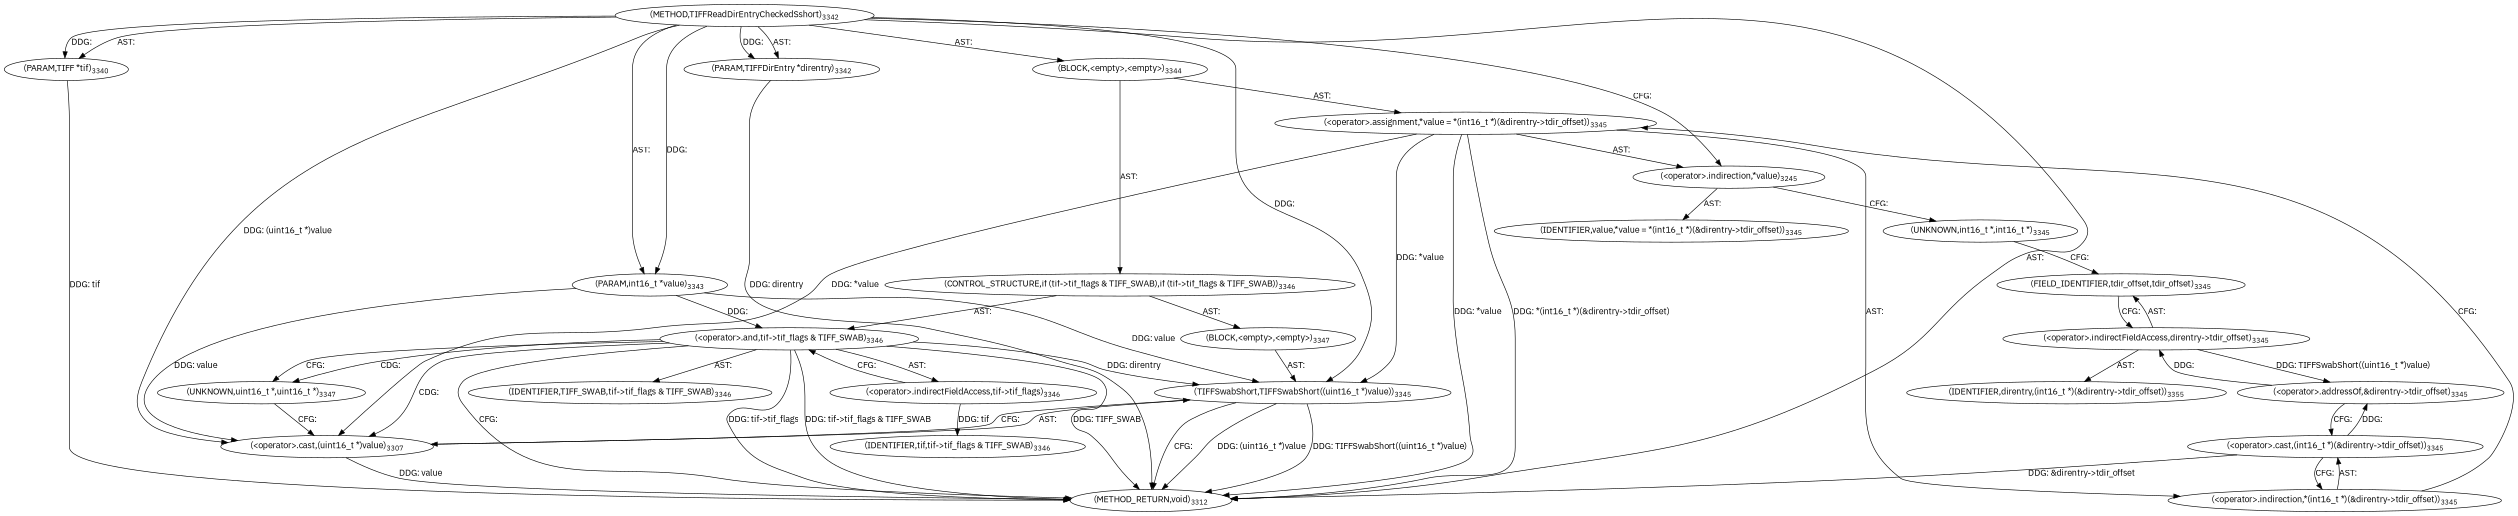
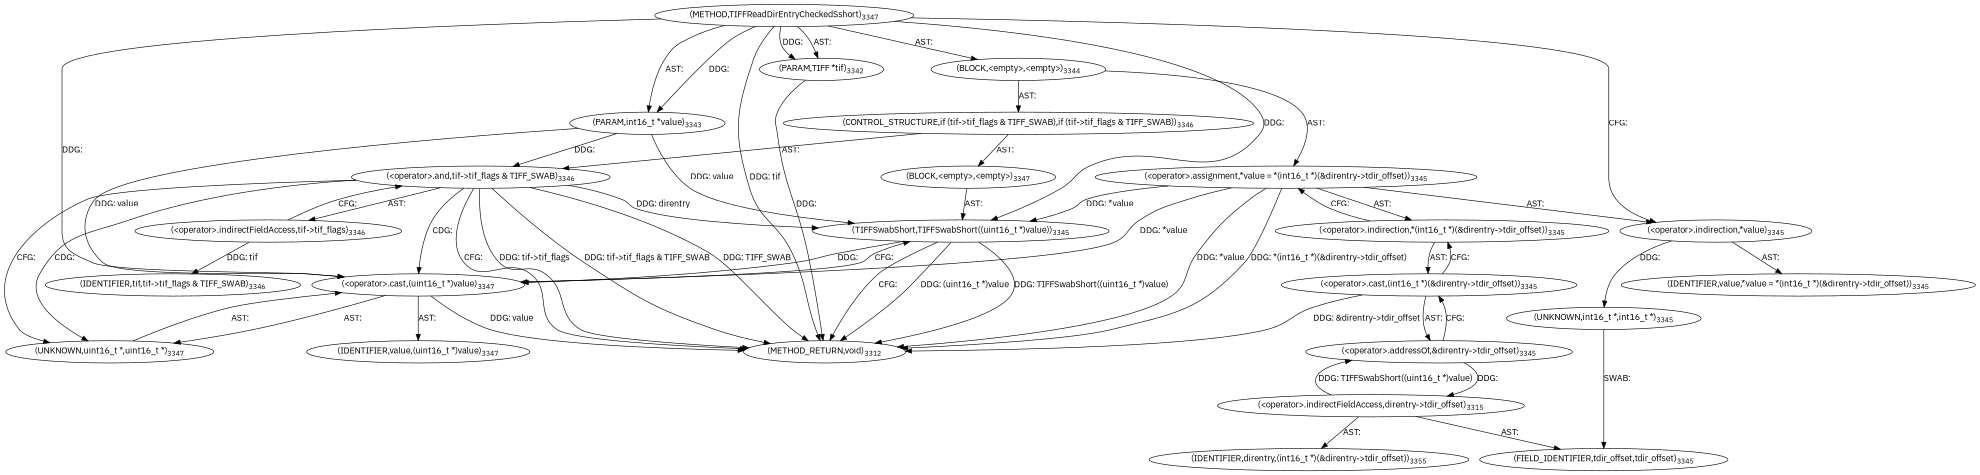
(831, 15) -> (870, 15)
(100, 68) -> (856, 68)
(782, 69) -> none
(1789, 176) -> (1776, 230)
(1880, 204) -> (1651, 258)
(288, 231) -> (73, 150)
(2036, 258) -> (765, 177)
(2081, 258) -> (1618, 379)
(85, 285) -> (808, 204)
(2120, 311) -> none
none -> (284, 323)
(2261, 338) -> (1475, 405)
none -> (418, 352)
(620, 393) -> none
(309, 420) -> (241, 318)
(1049, 420) -> (849, 258)
(2373, 420) -> (1435, 318)
(395, 446) -> (486, 284)
